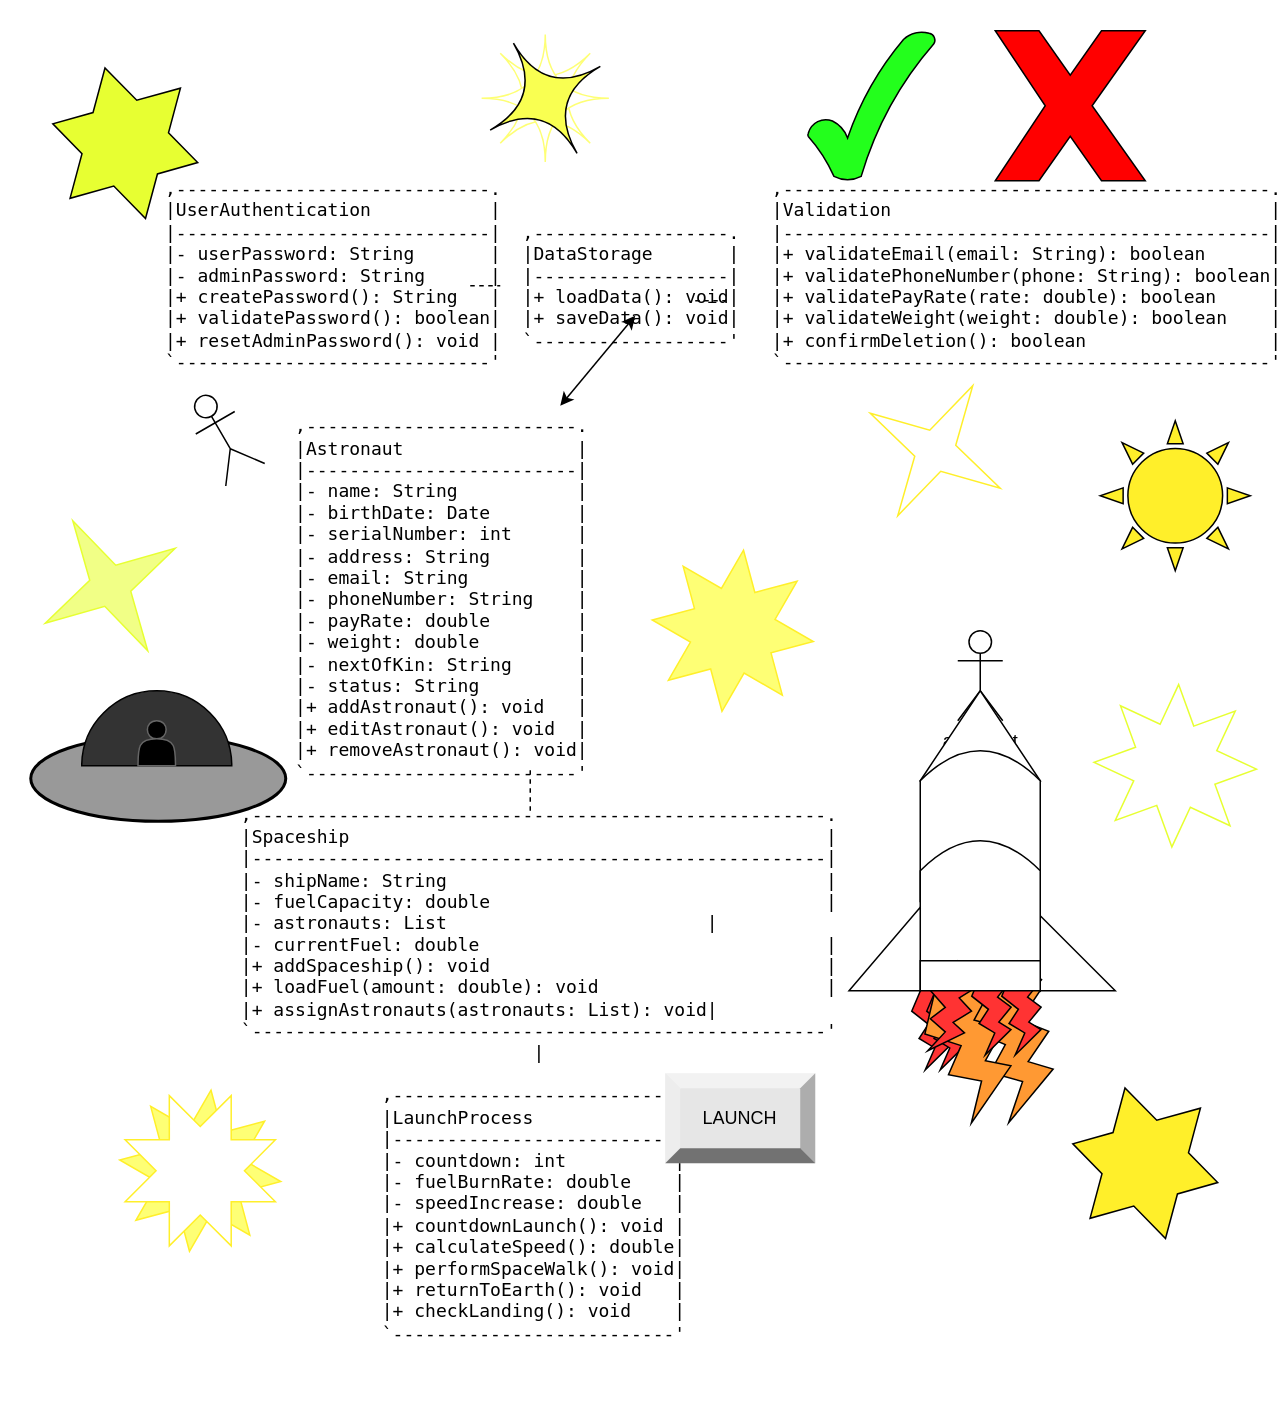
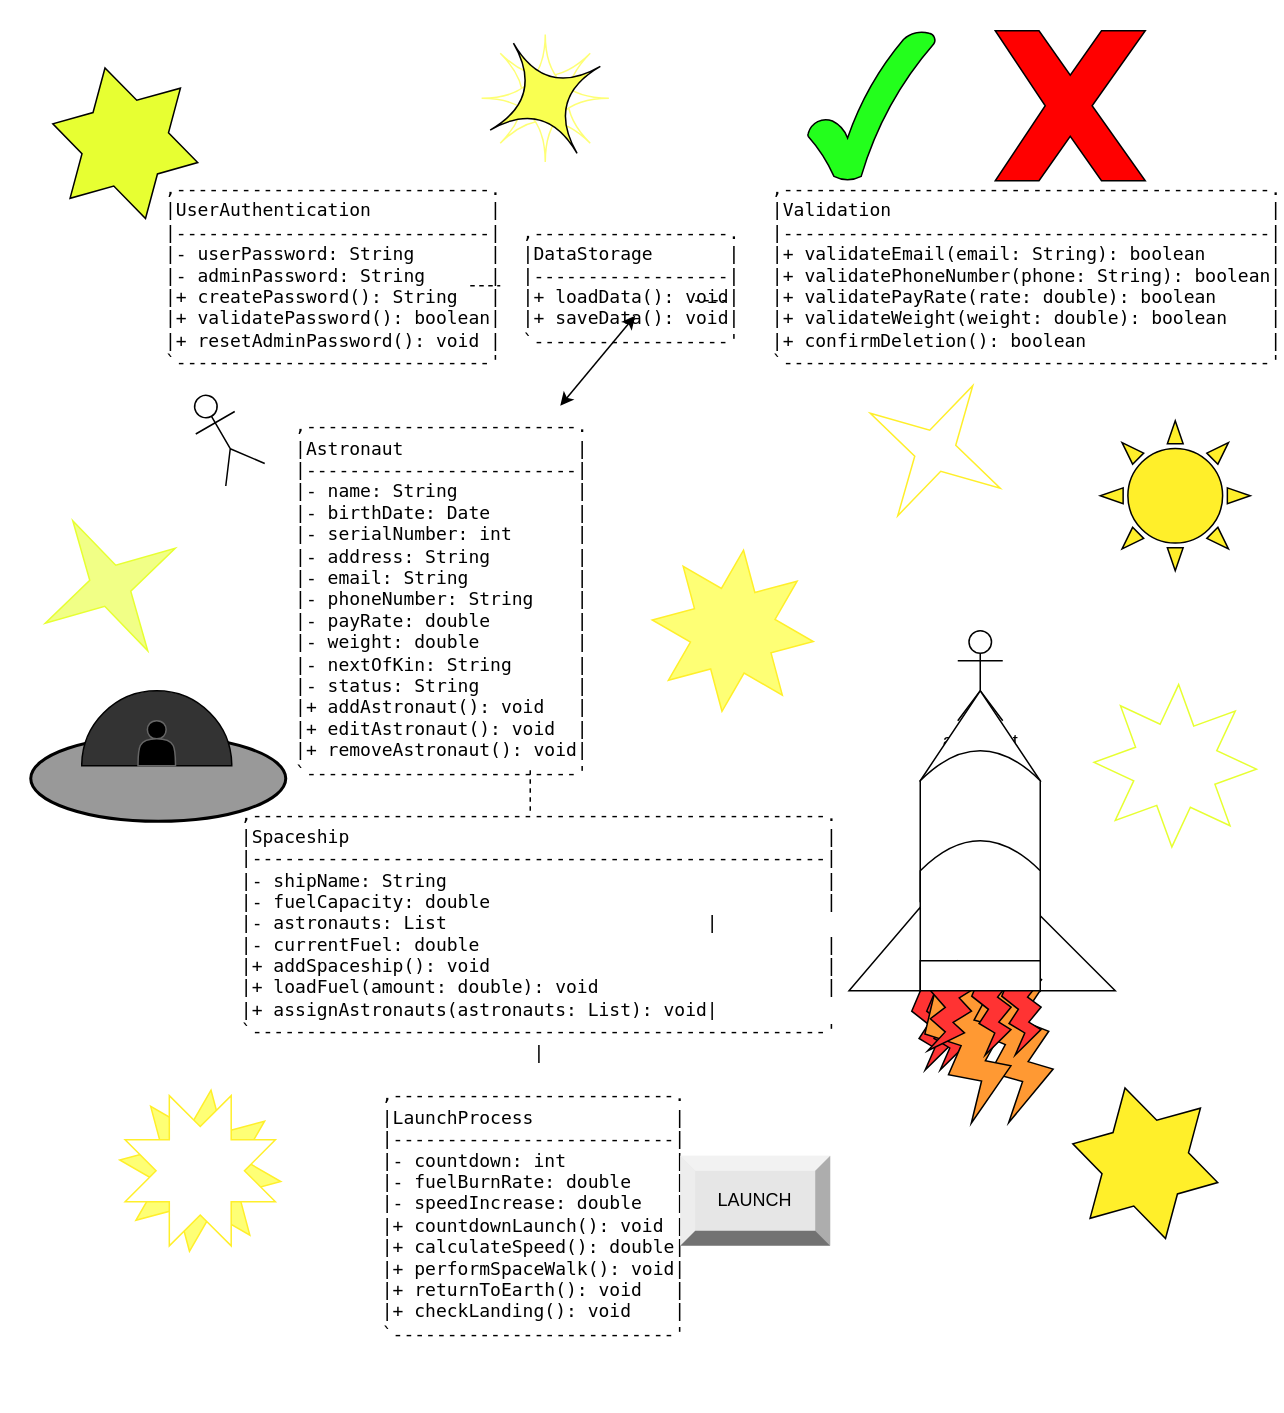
(740, 1118) -> (755, 1201)
